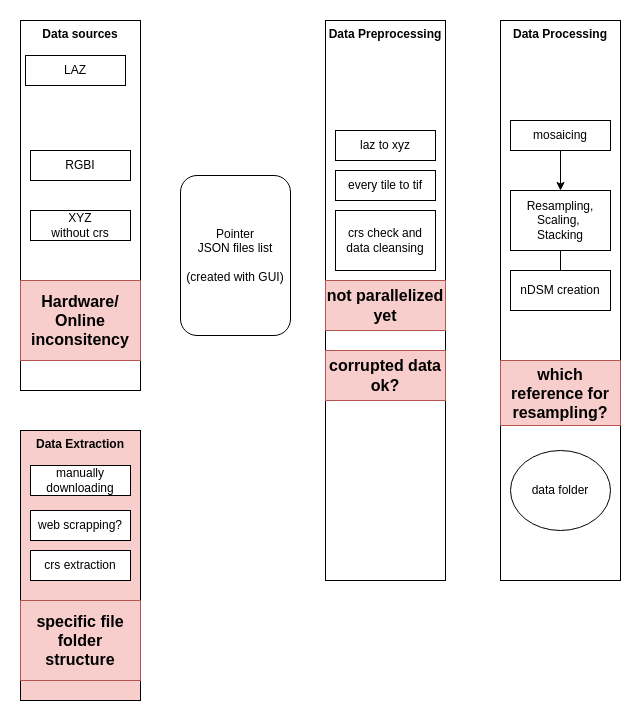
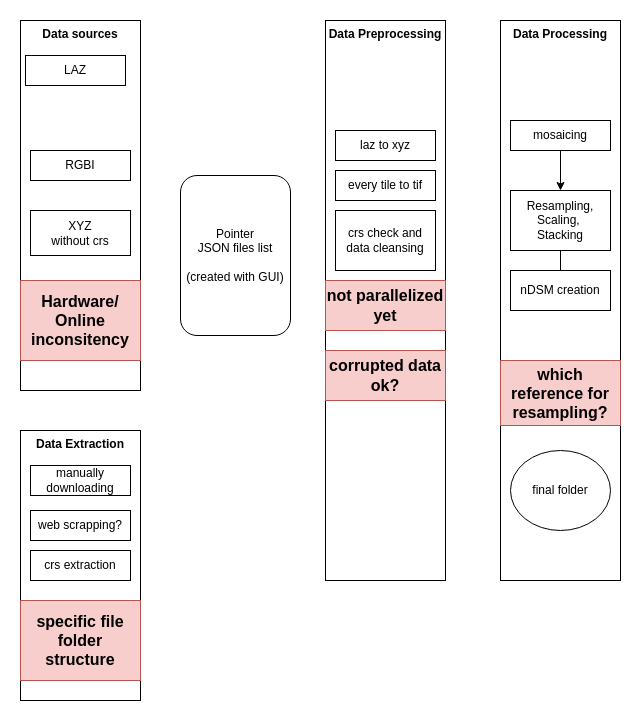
(81, 226) -> (81, 233)
(81, 445) -> (81, 445)
(561, 491) -> (561, 491)
